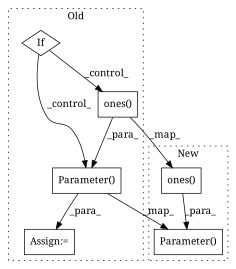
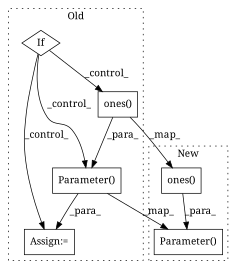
none -> (24, 139)
